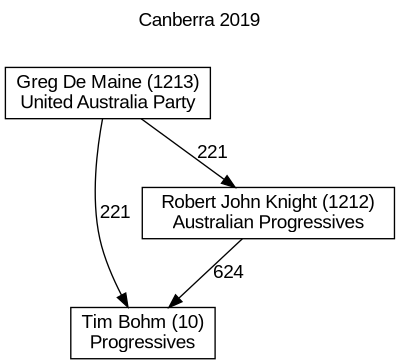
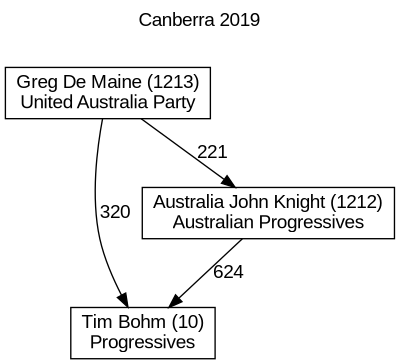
(115, 213) -> (115, 213)
(268, 213) -> (268, 213)
